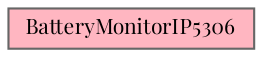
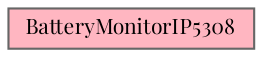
(131, 29) -> (131, 29)
